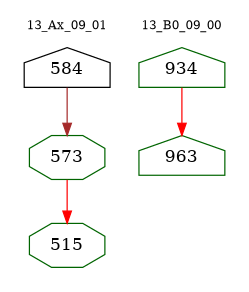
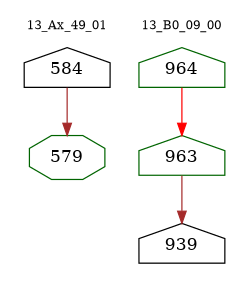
(67, 26) -> (67, 26)
(182, 70) -> (182, 70)
(67, 157) -> (67, 157)
(67, 245) -> none
none -> (182, 245)
